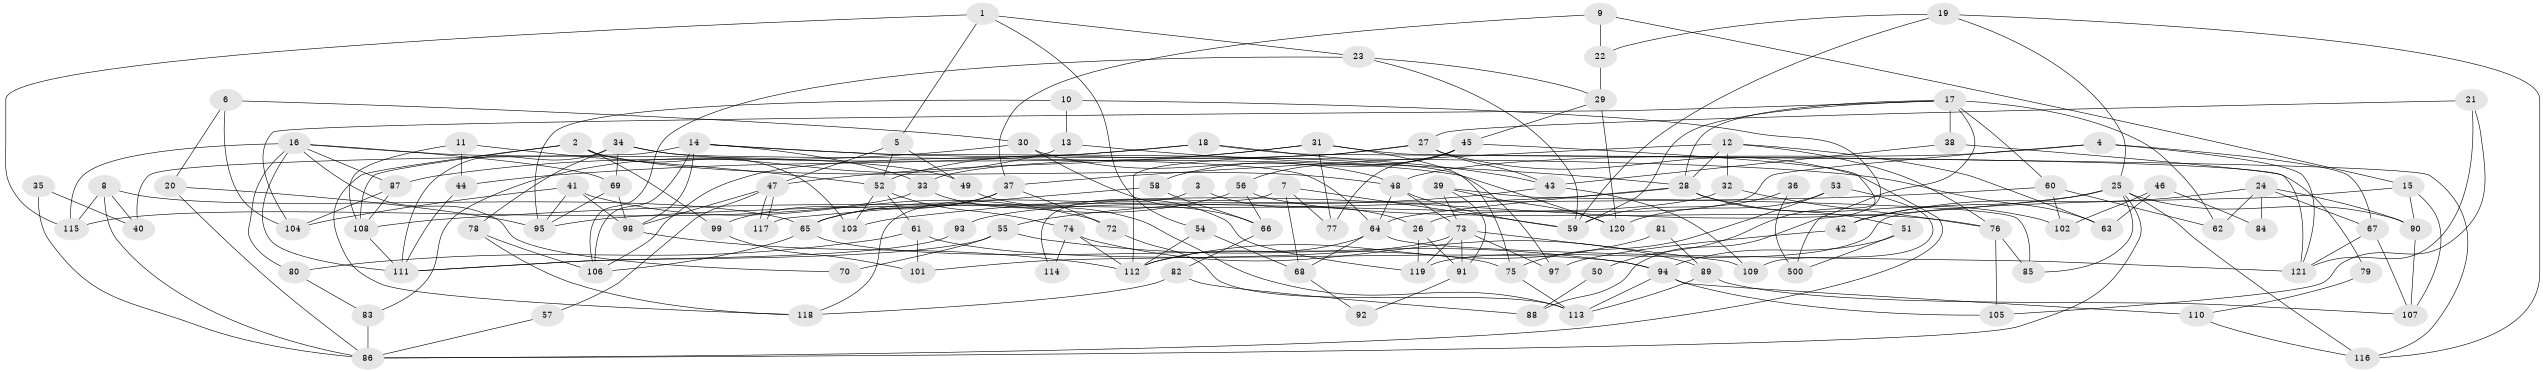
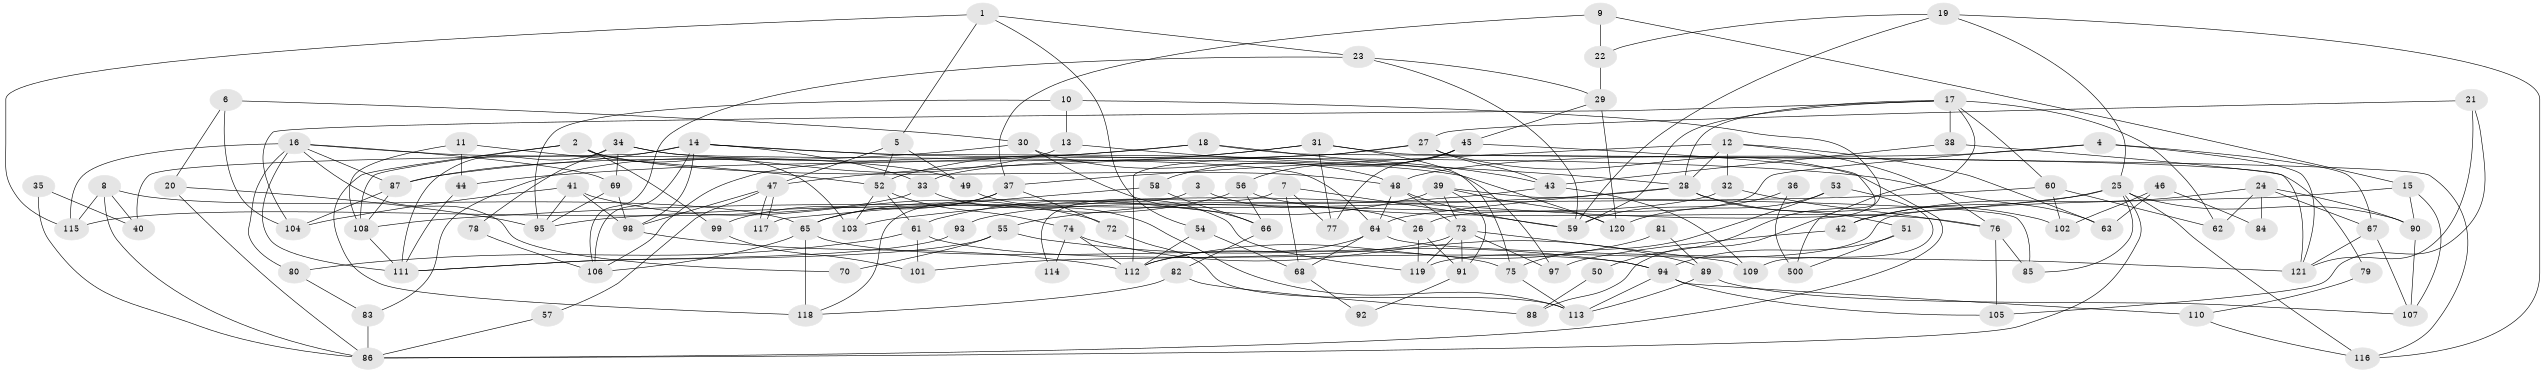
none -> (545, 164)
none -> (1240, 213)
(631, 298) -> (806, 276)
